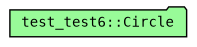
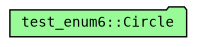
(98, 23) -> (98, 23)
